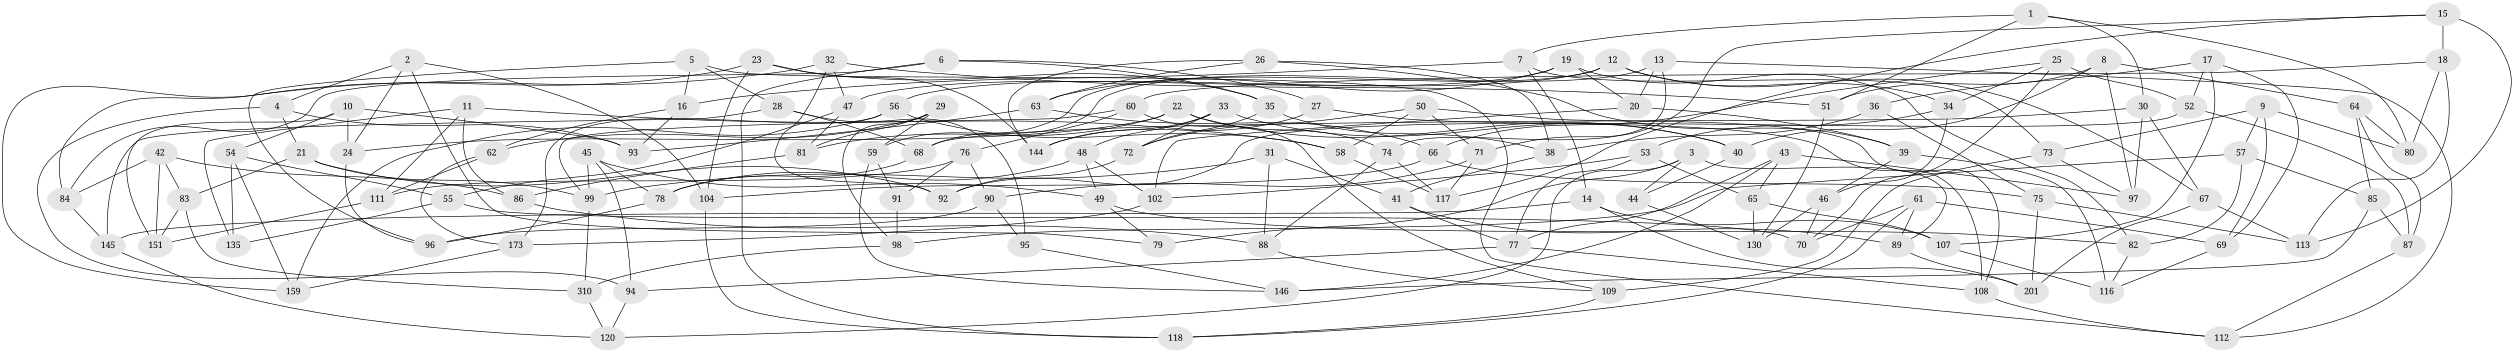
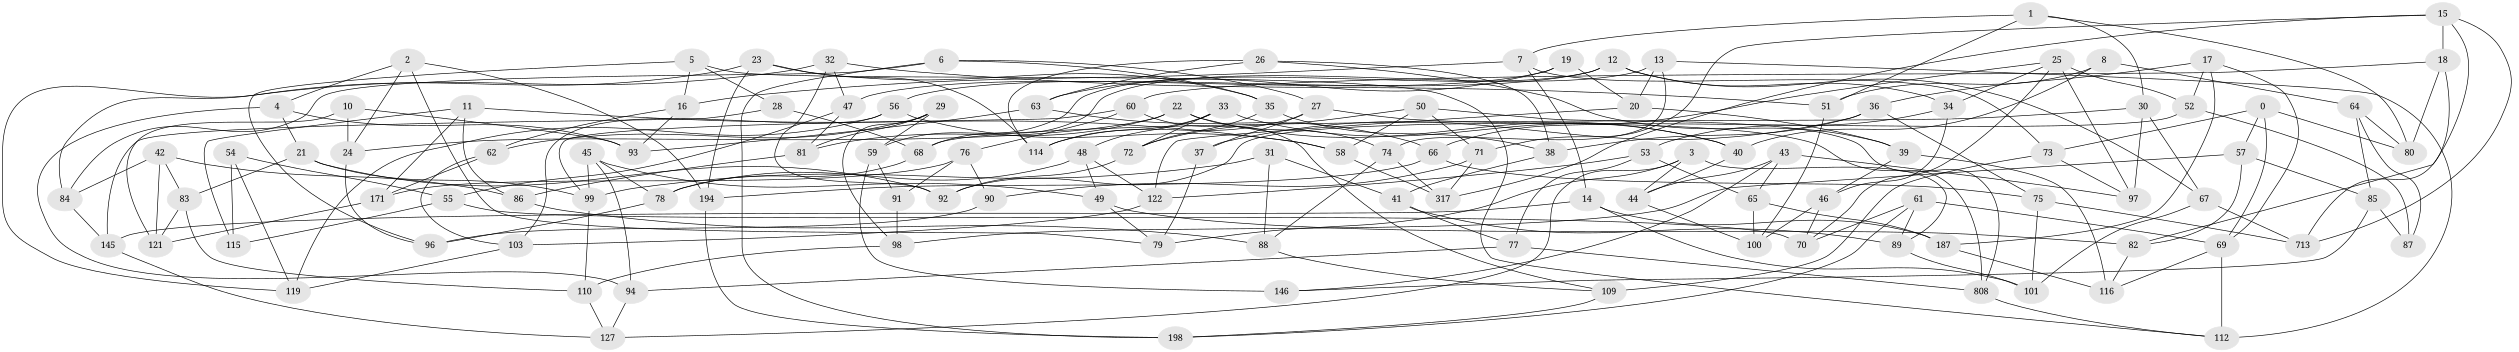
(1913, 107) -> (2332, 192)
(2263, 107) -> (2263, 107)
(2119, 130) -> (2089, 118)
(281, 134) -> none
(1036, 153) -> (1036, 153)
none -> (1199, 153)
(1695, 194) -> (1709, 177)
(377, 199) -> (377, 199)
(707, 199) -> (707, 199)
(1155, 199) -> (1155, 199)
(1443, 199) -> (1443, 199)
(156, 246) -> (156, 246)
(233, 246) -> (233, 246)
(516, 246) -> (516, 246)
(1025, 246) -> none
(1754, 246) -> (1754, 246)
(1943, 246) -> (1943, 246)
(2303, 246) -> (2303, 246)
(293, 292) -> (293, 292)
(585, 292) -> (585, 292)
(1981, 292) -> (1981, 292)
(2031, 292) -> (2031, 292)
(2315, 292) -> (2222, 292)
(608, 338) -> (608, 338)
(1176, 338) -> (1176, 338)
